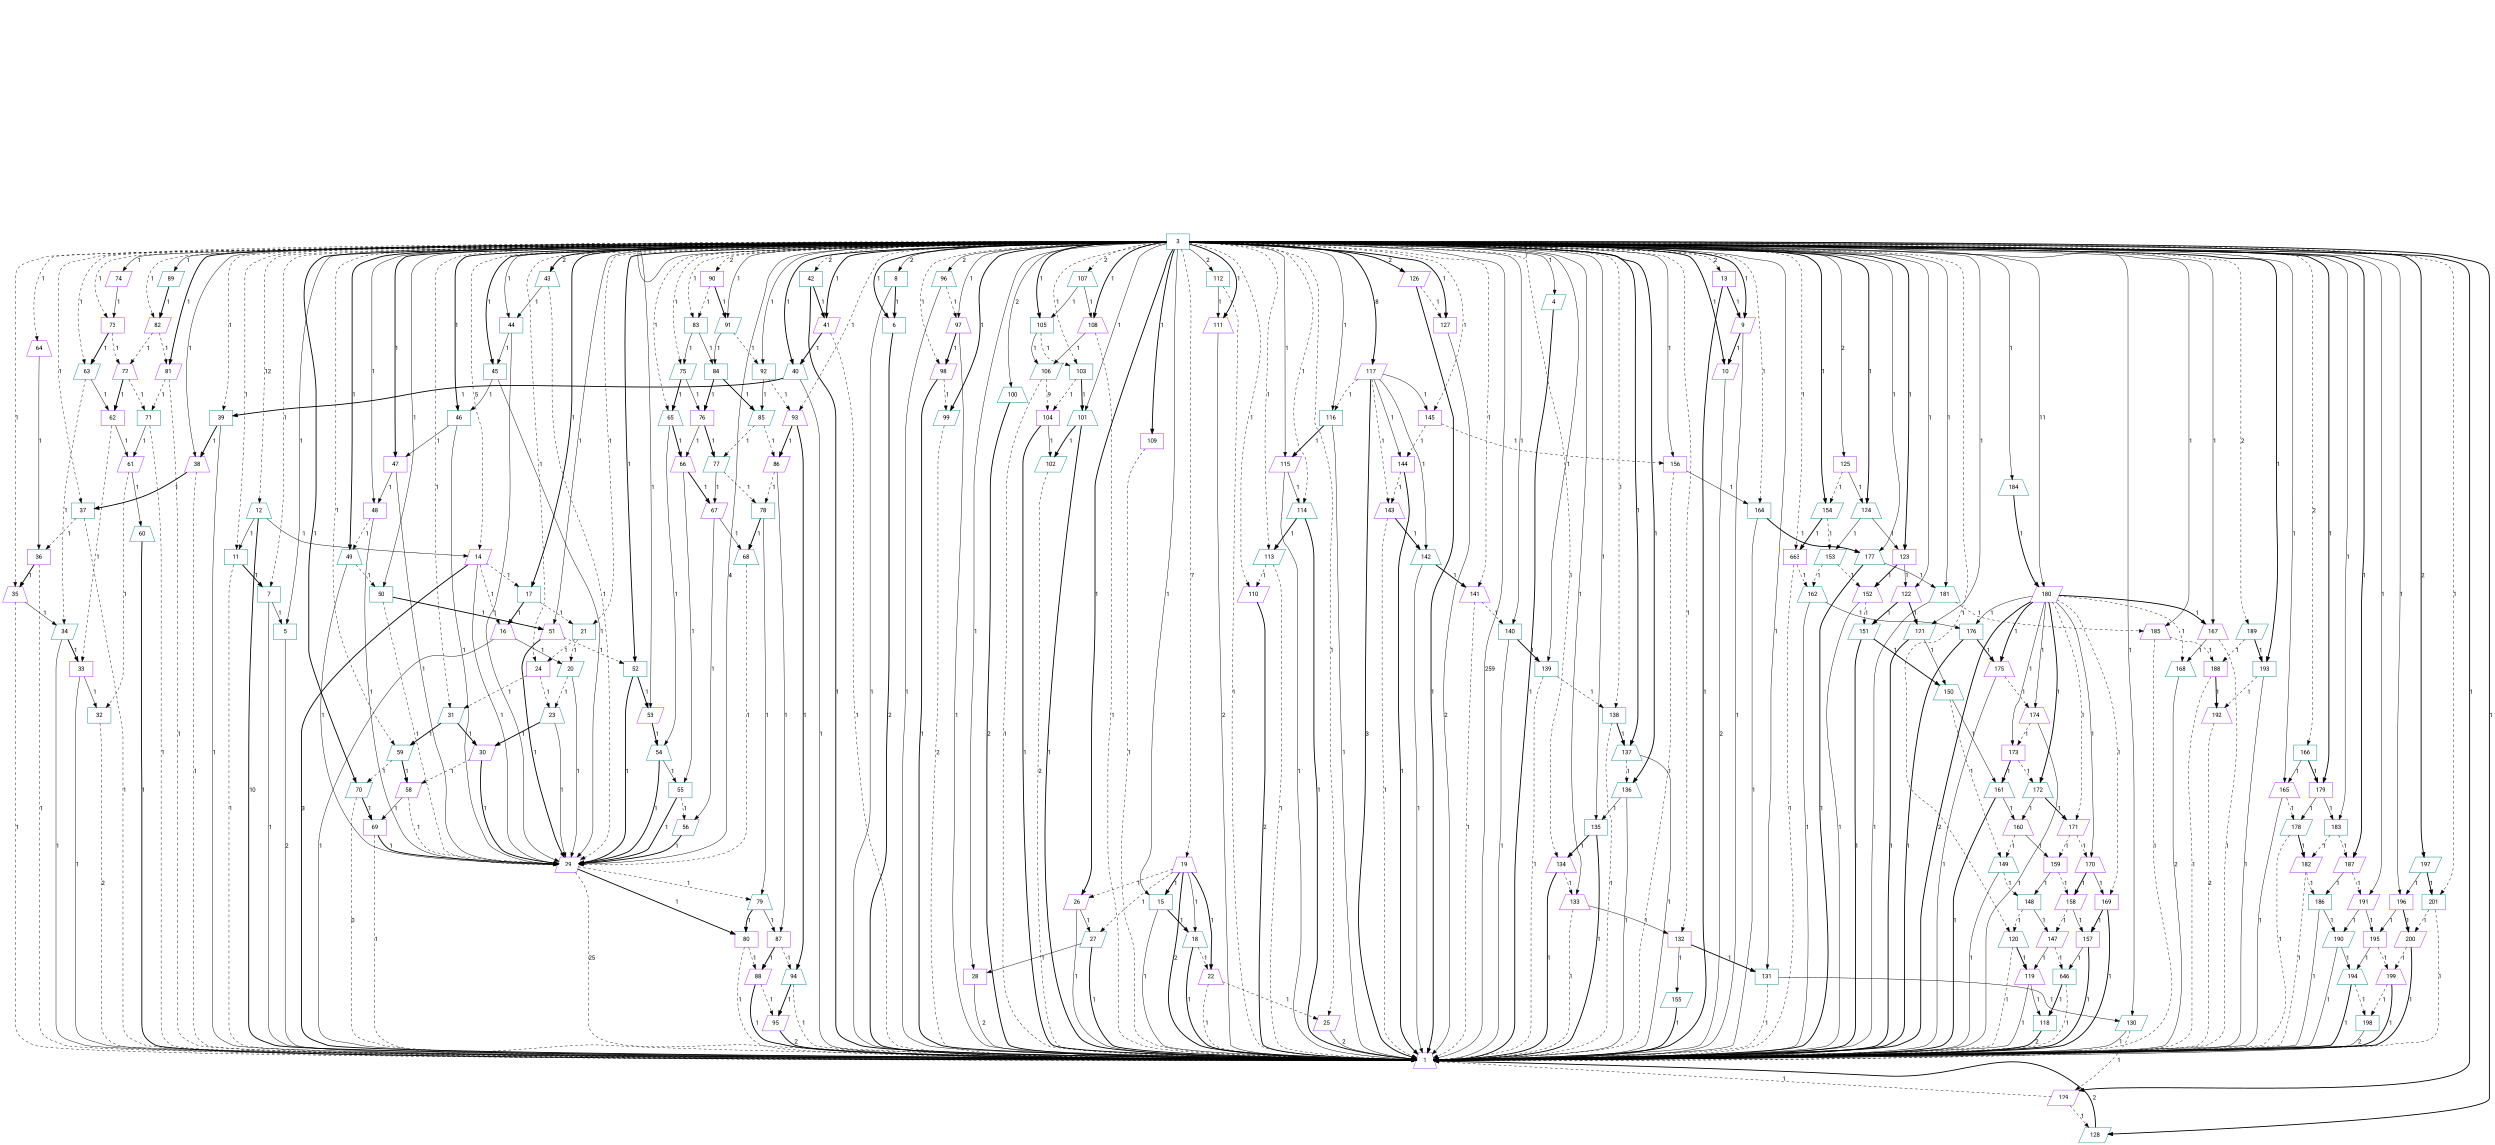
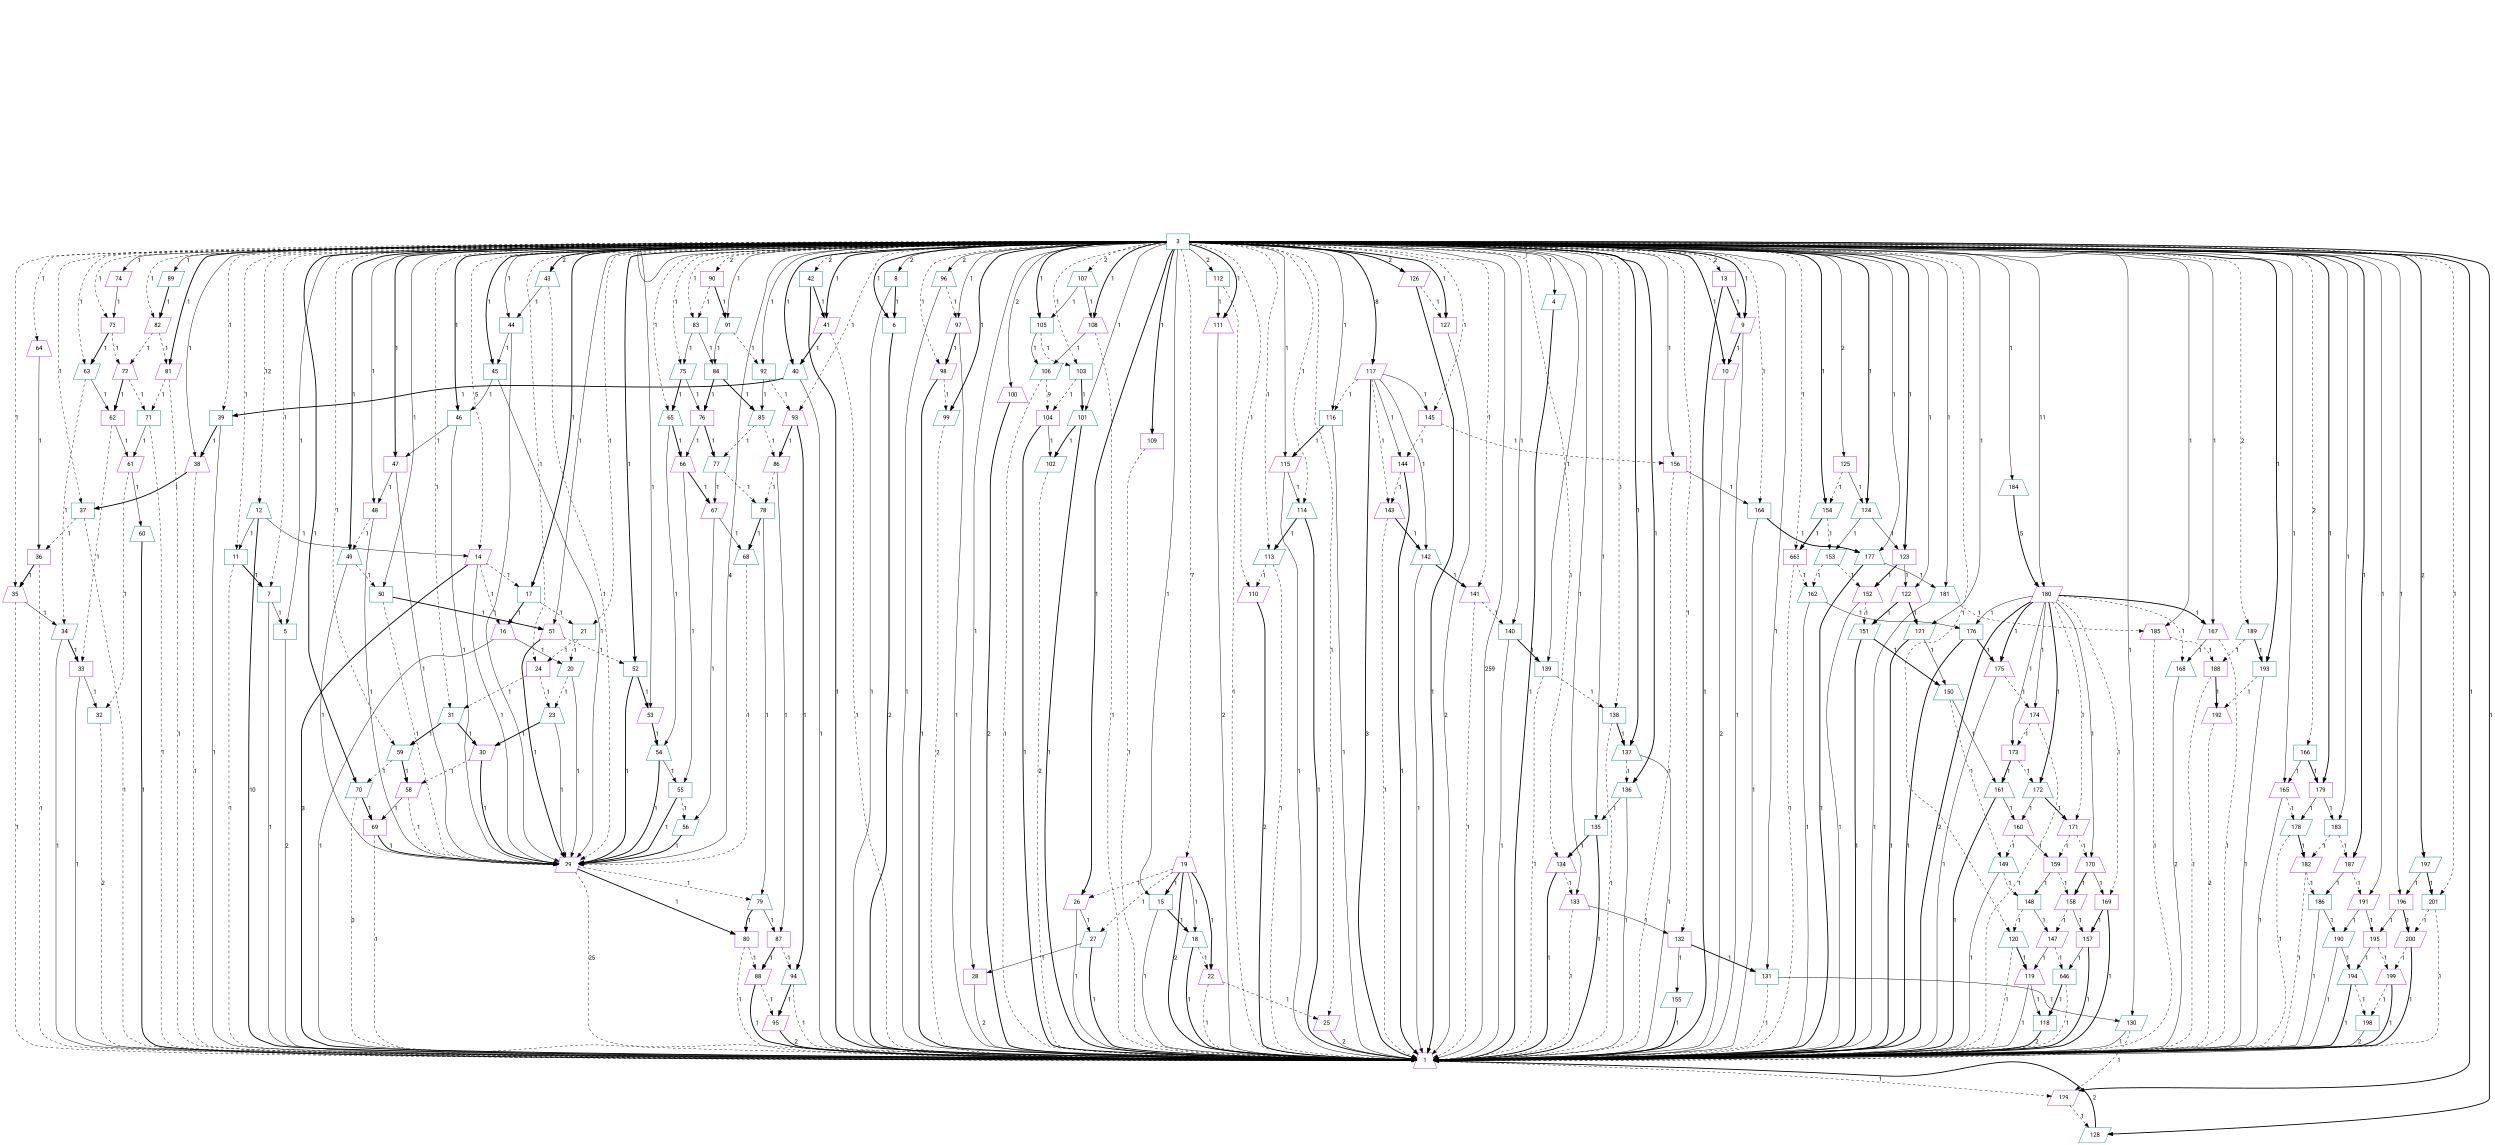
(1013, 395) -> (1013, 395)
(2022, 534) -> (2022, 534)
(1968, 1045) -> (1968, 1045)
(1745, 1079) -> (1741, 1073)
